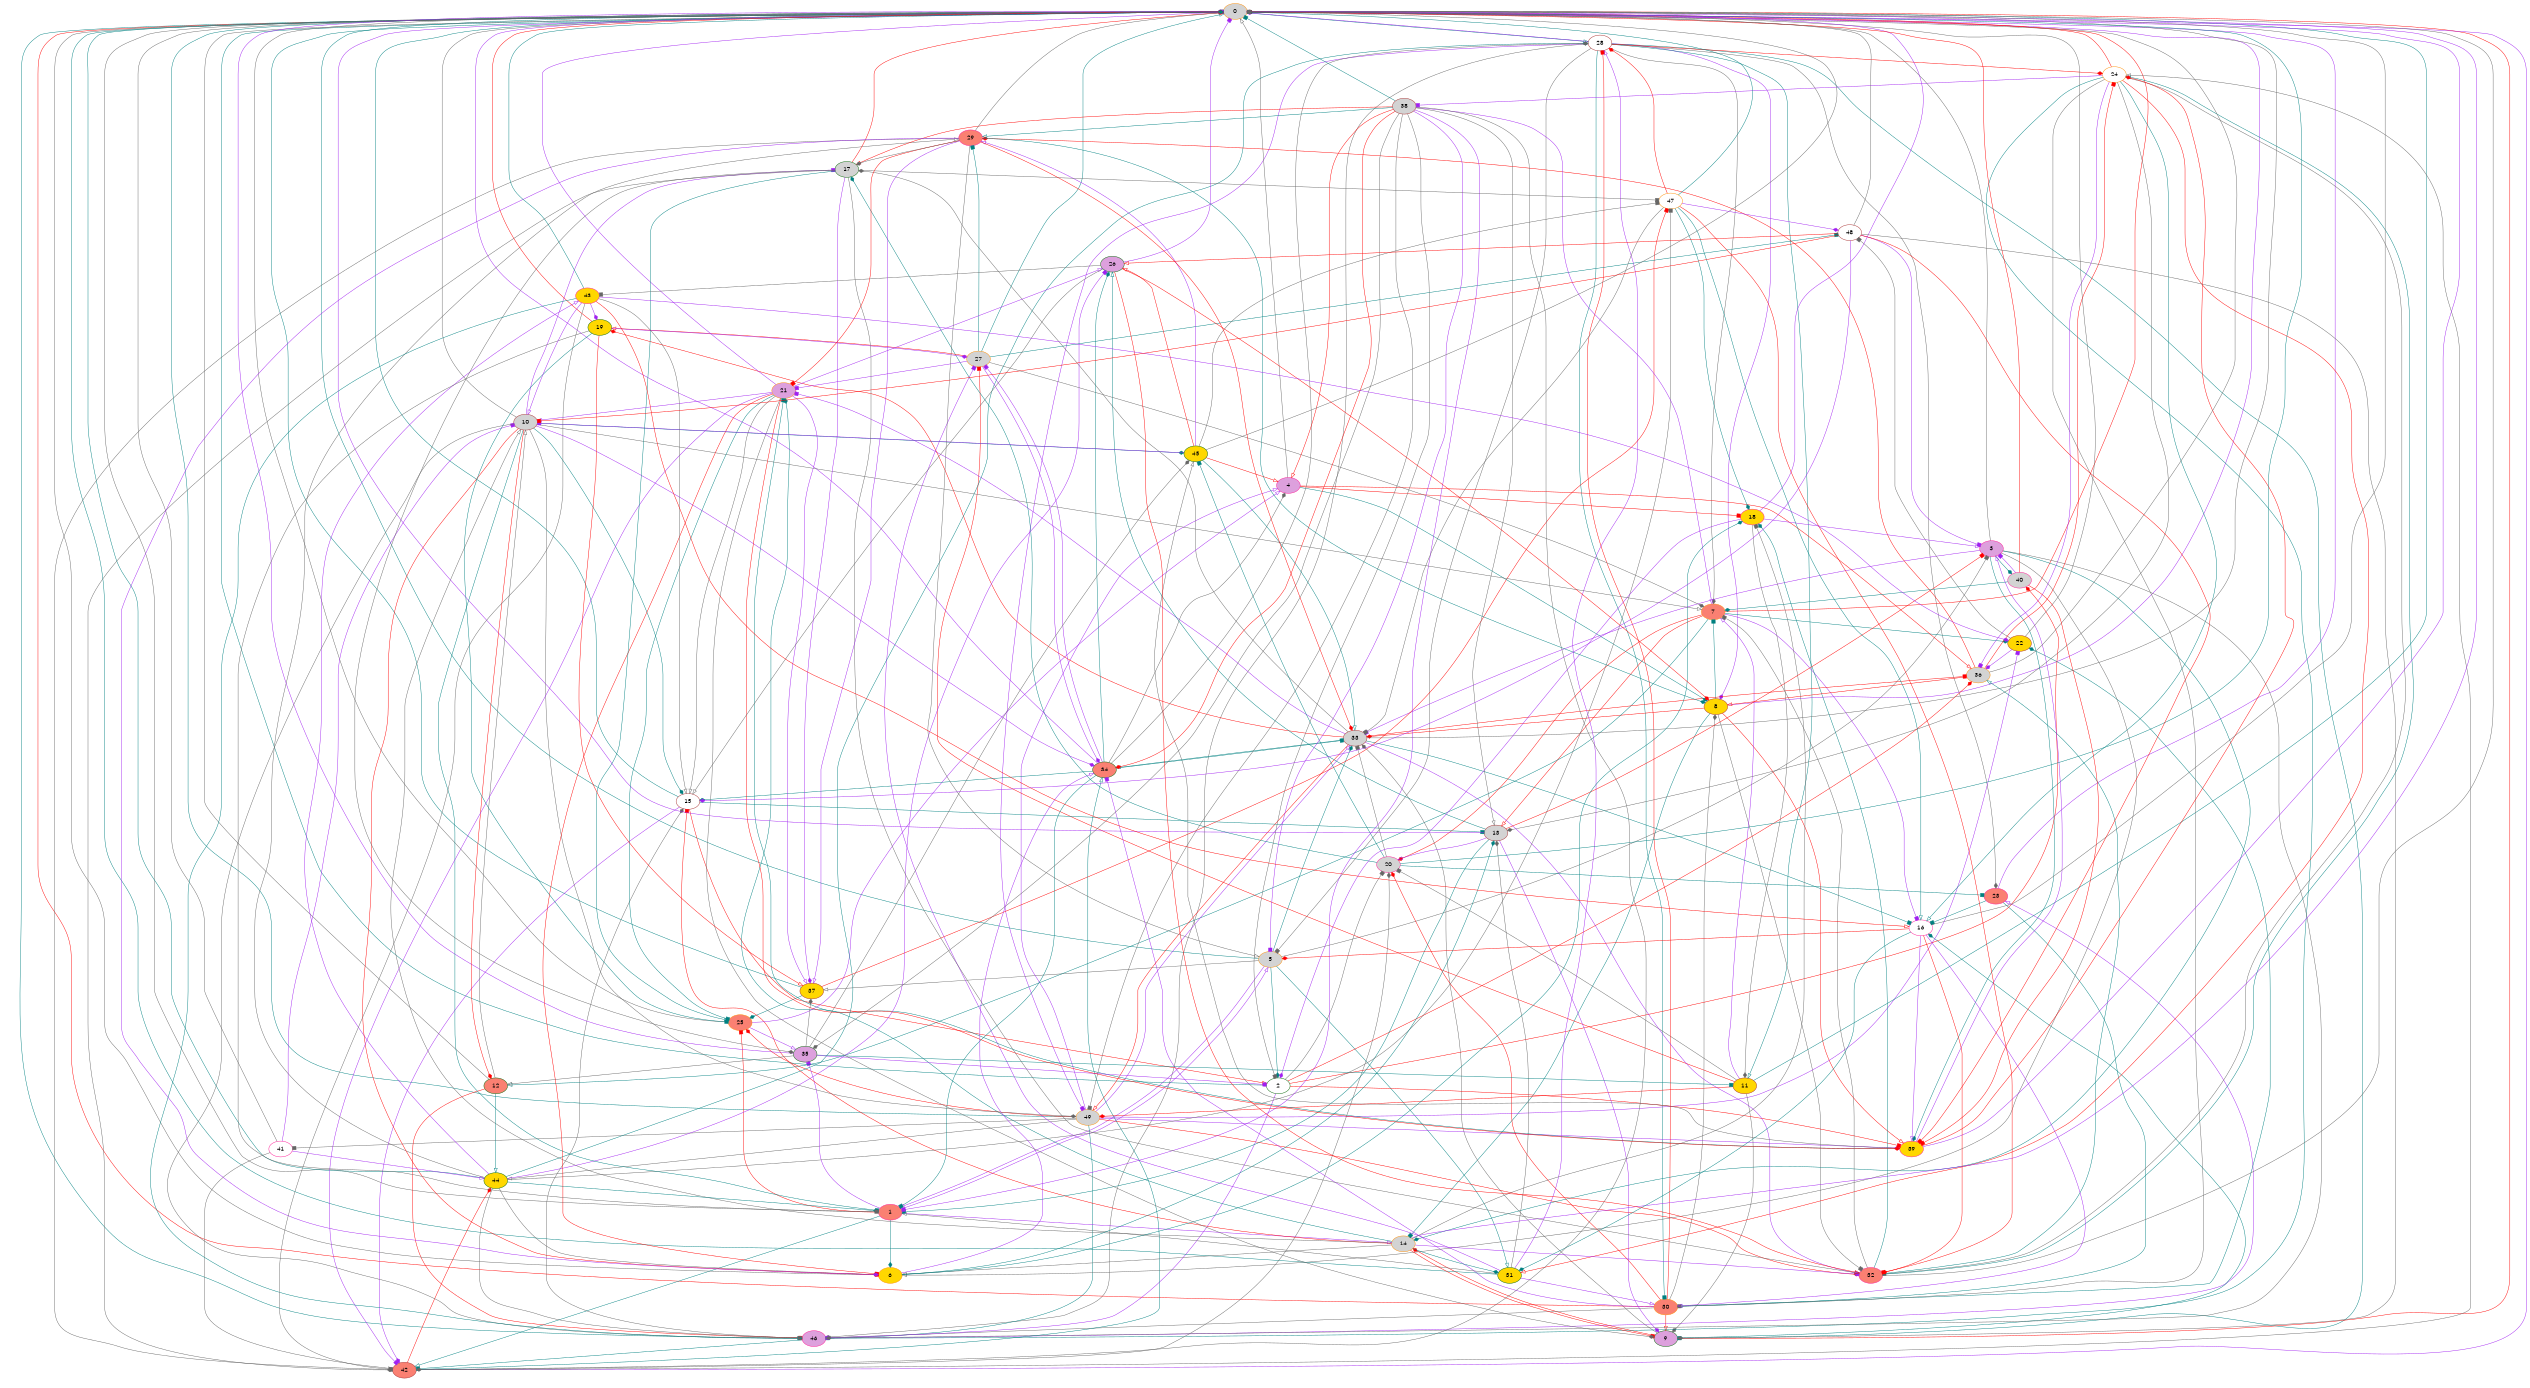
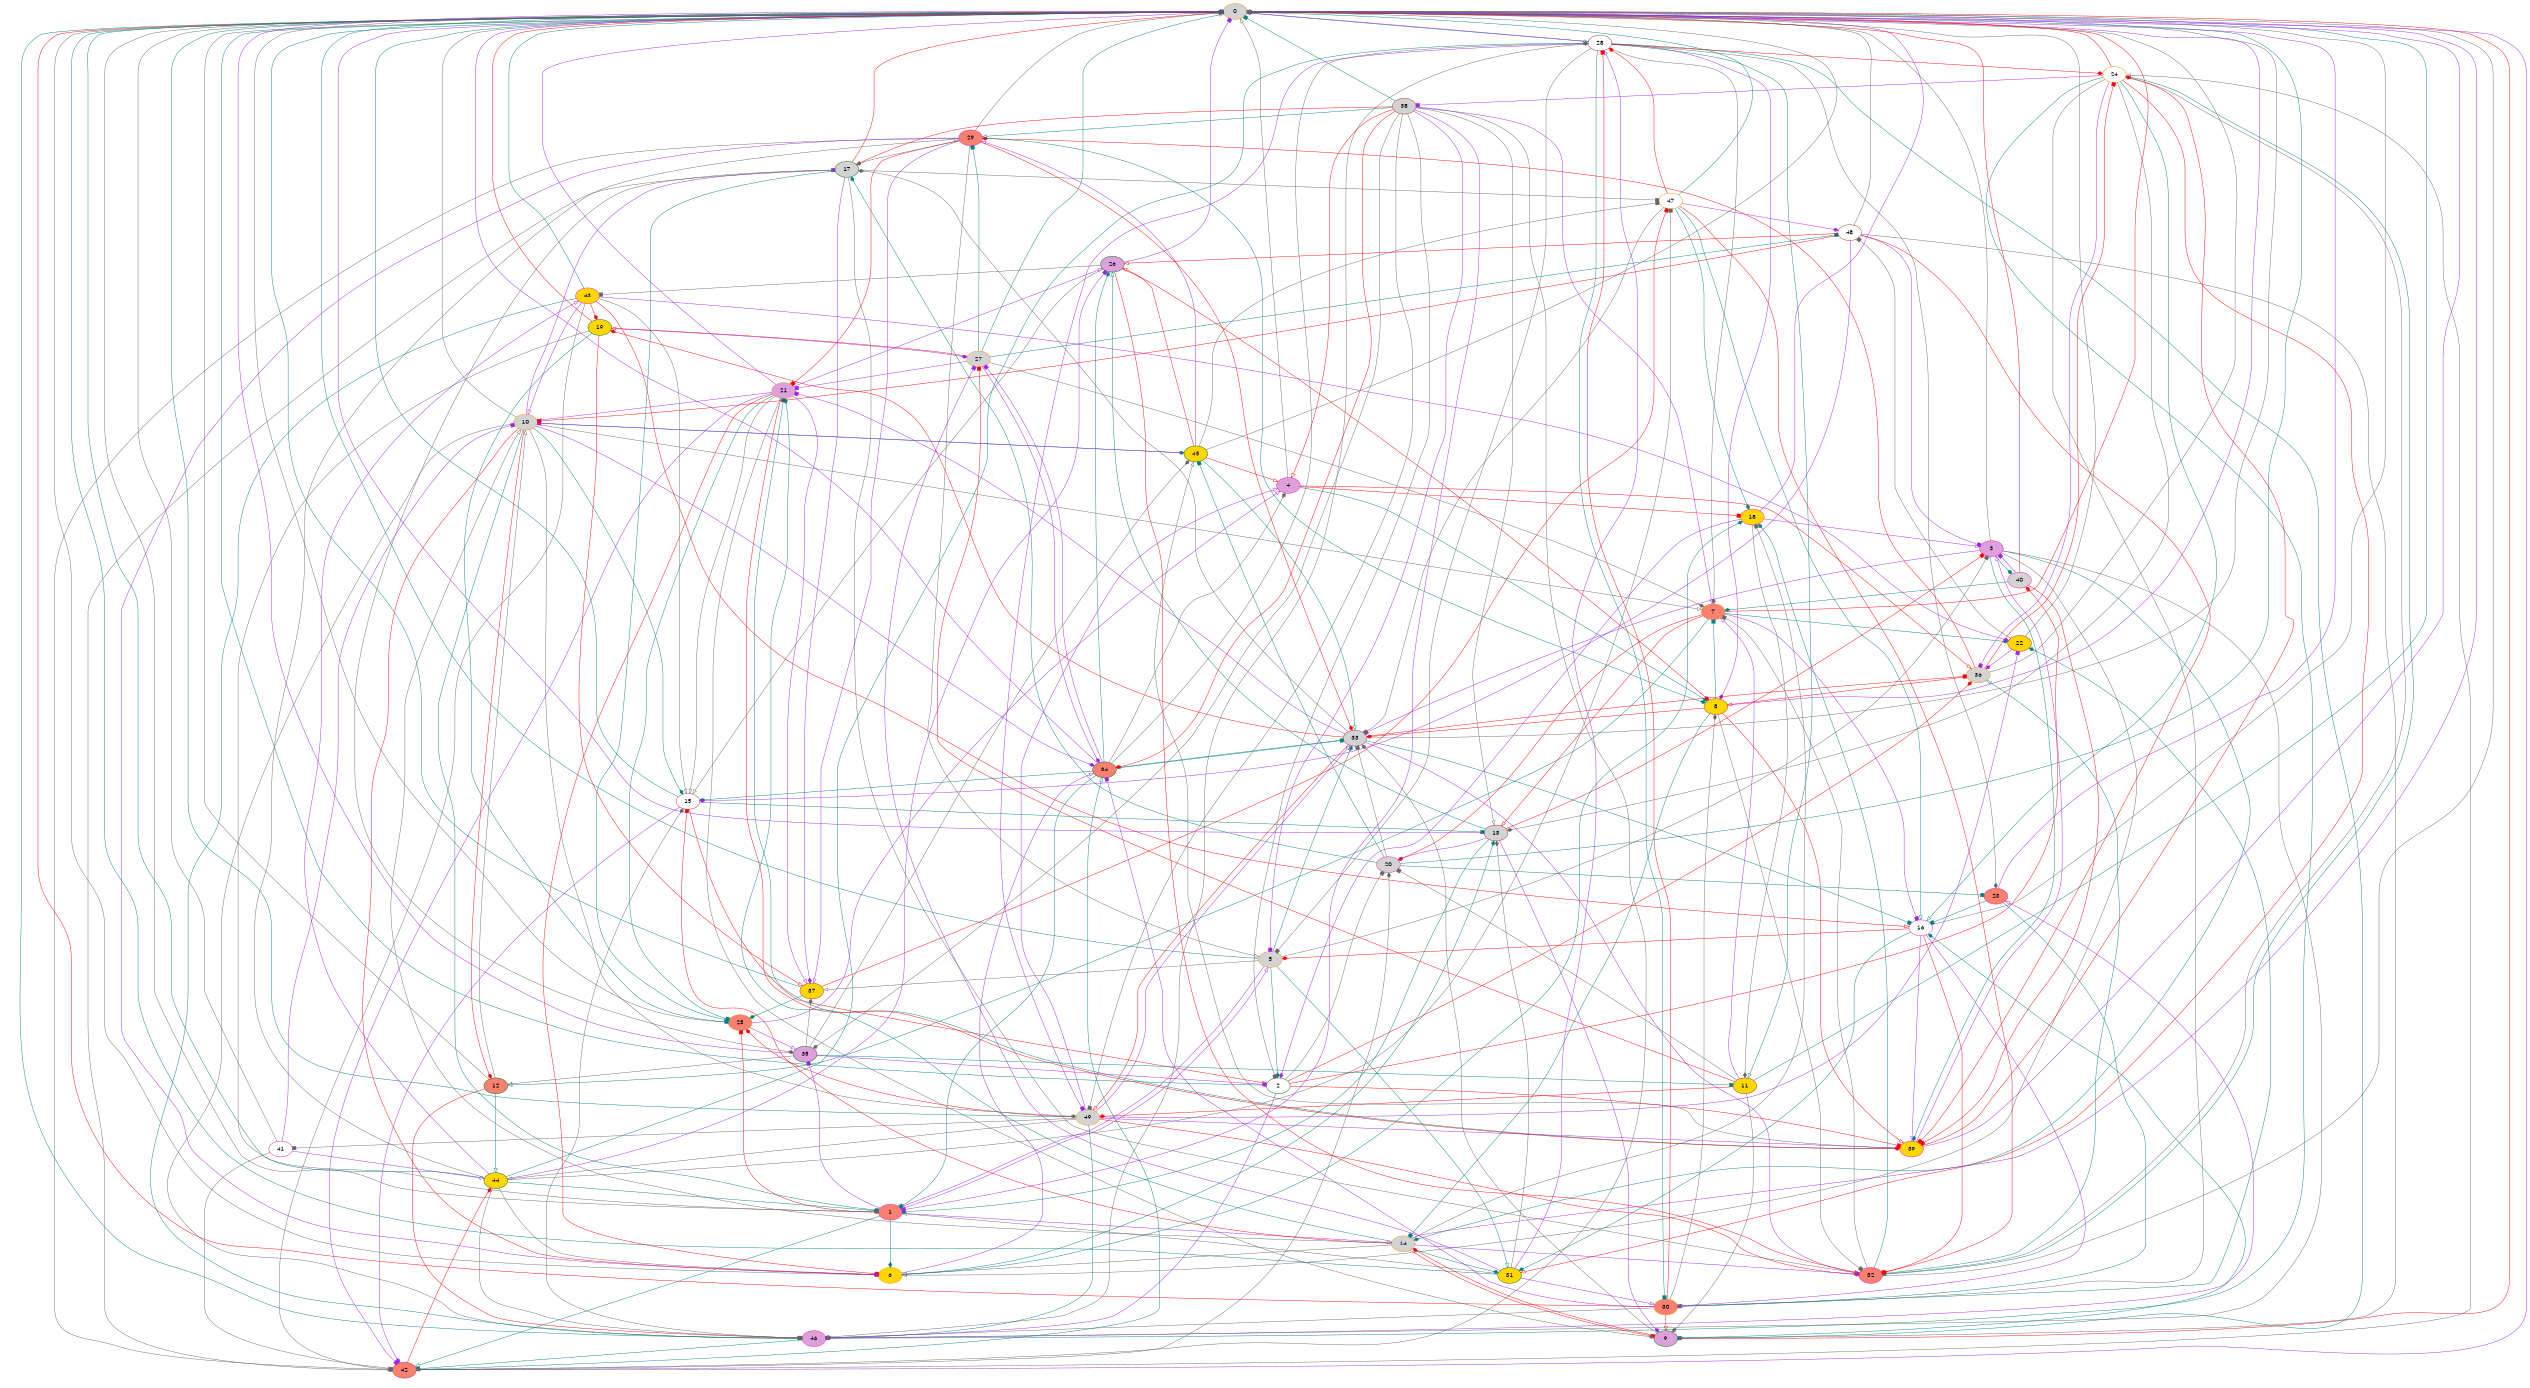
(593, 309) -> (593, 309)
(526, 422) -> (526, 422)
(1512, 1086) -> none
